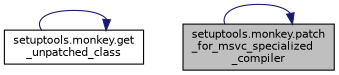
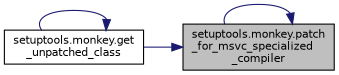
none -> (158, 47)
